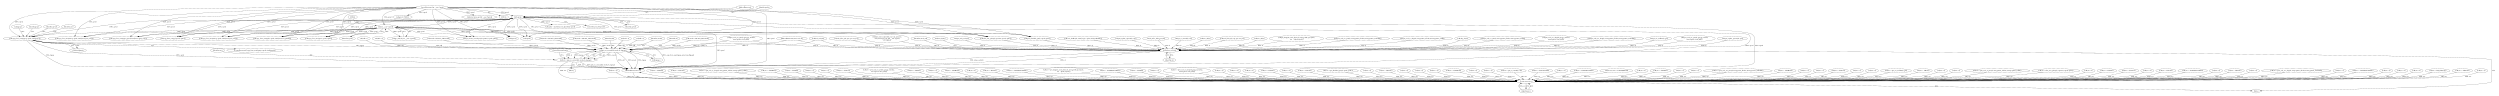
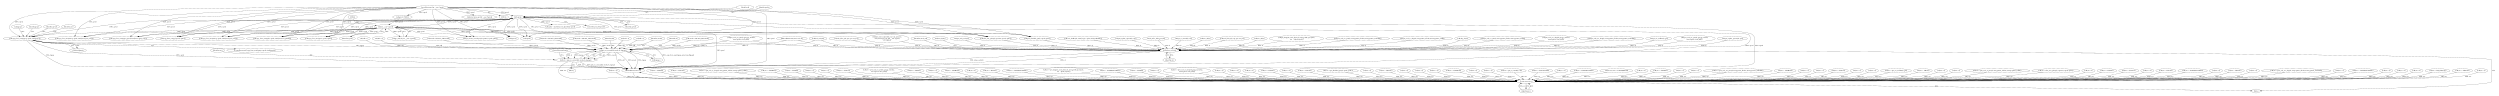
(745, 7) -> (745, 7)
(395, 10) -> (392, 23)
